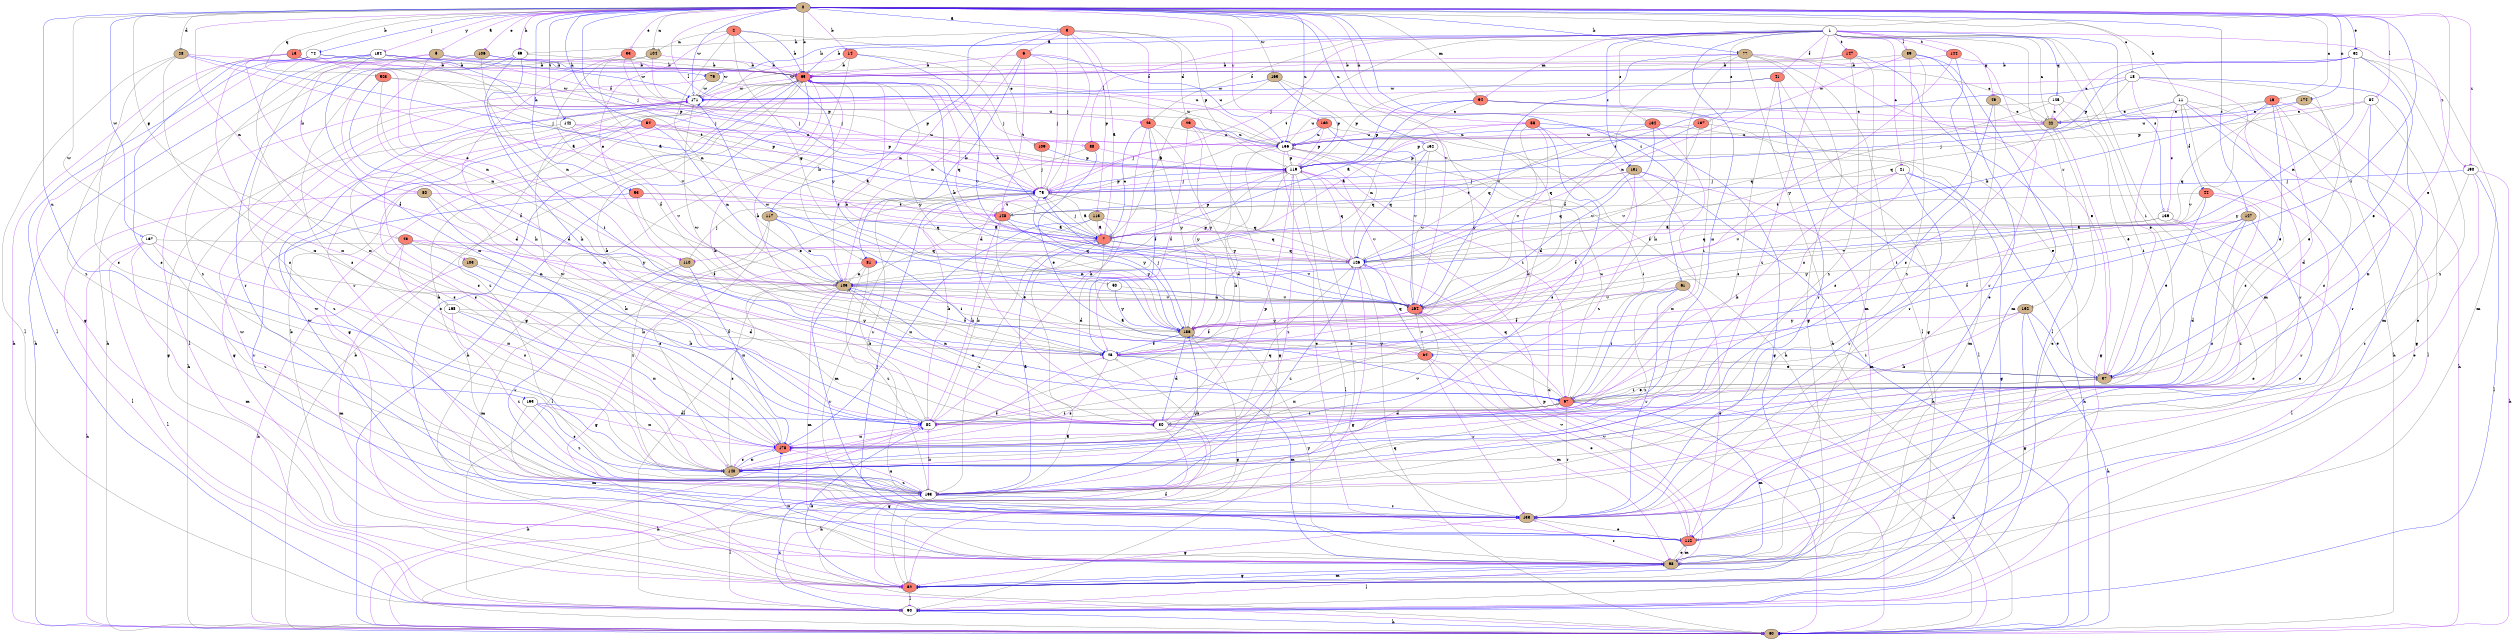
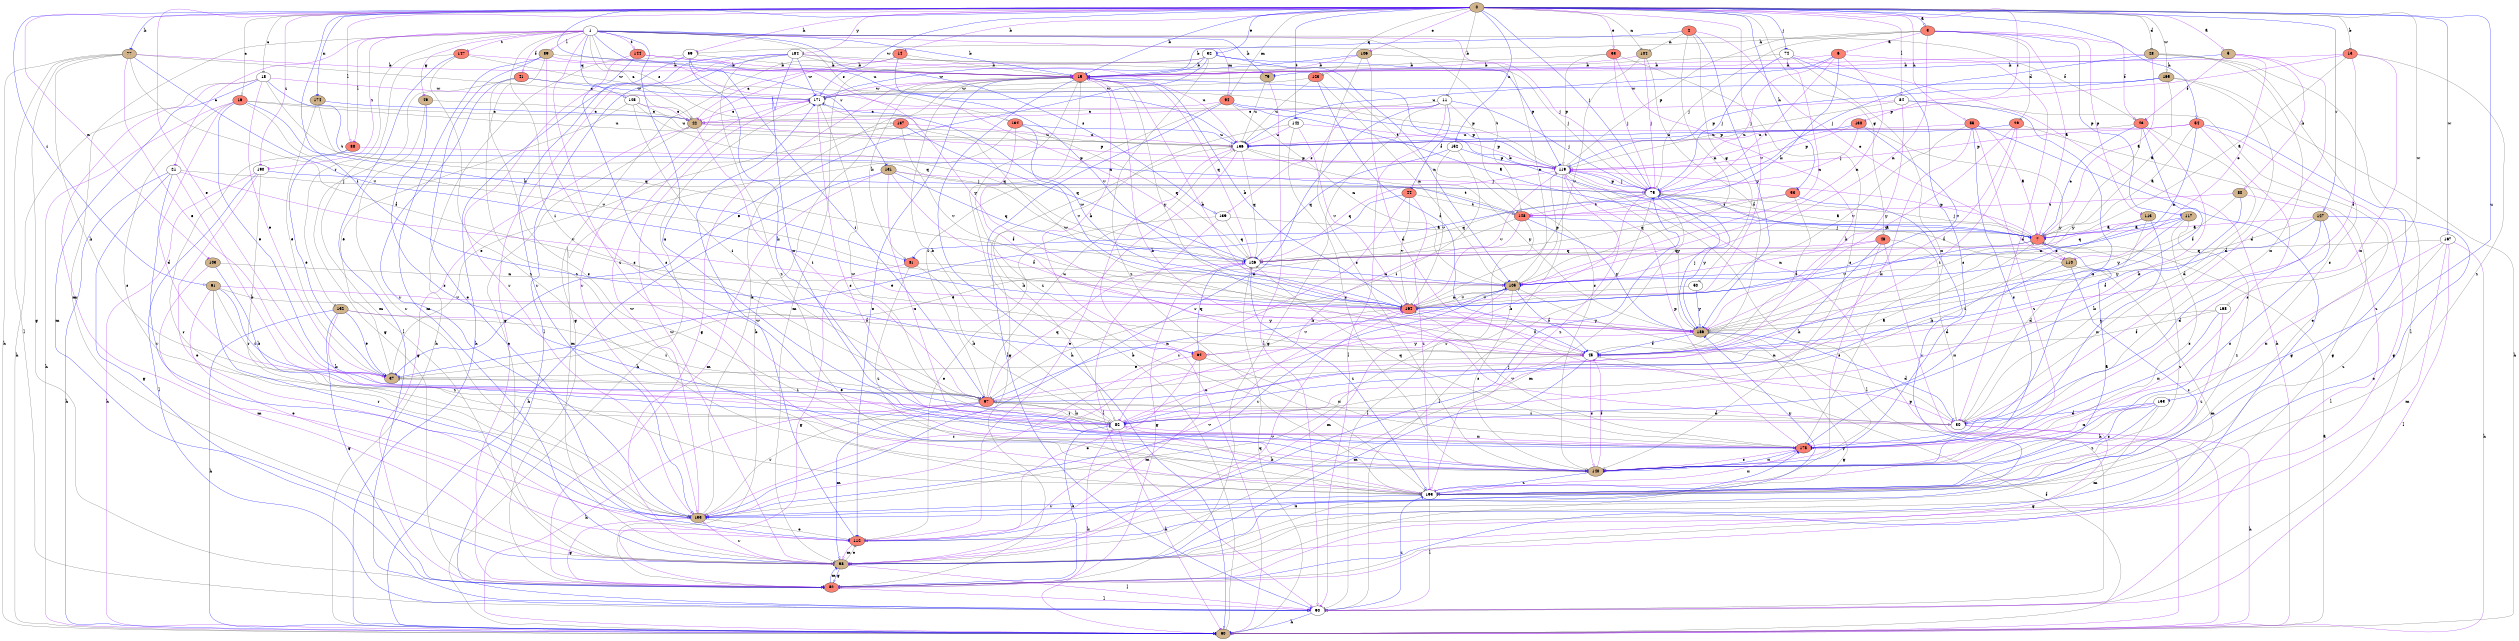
(383, 77) -> (1316, 77)
(803, 77) -> (1080, 77)
(1042, 147) -> none
